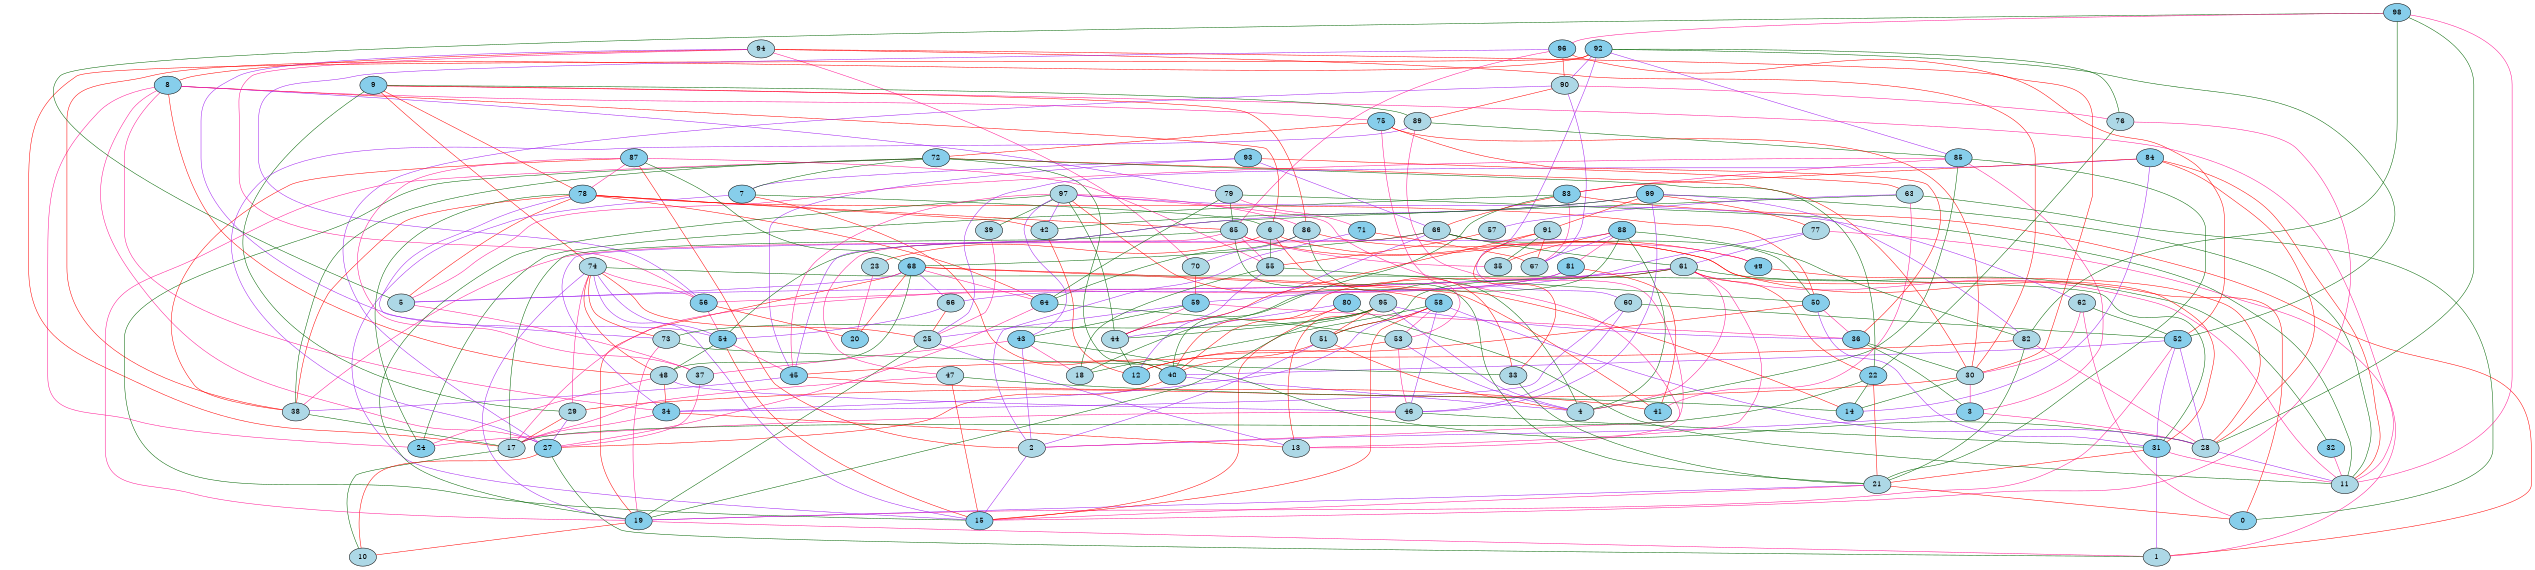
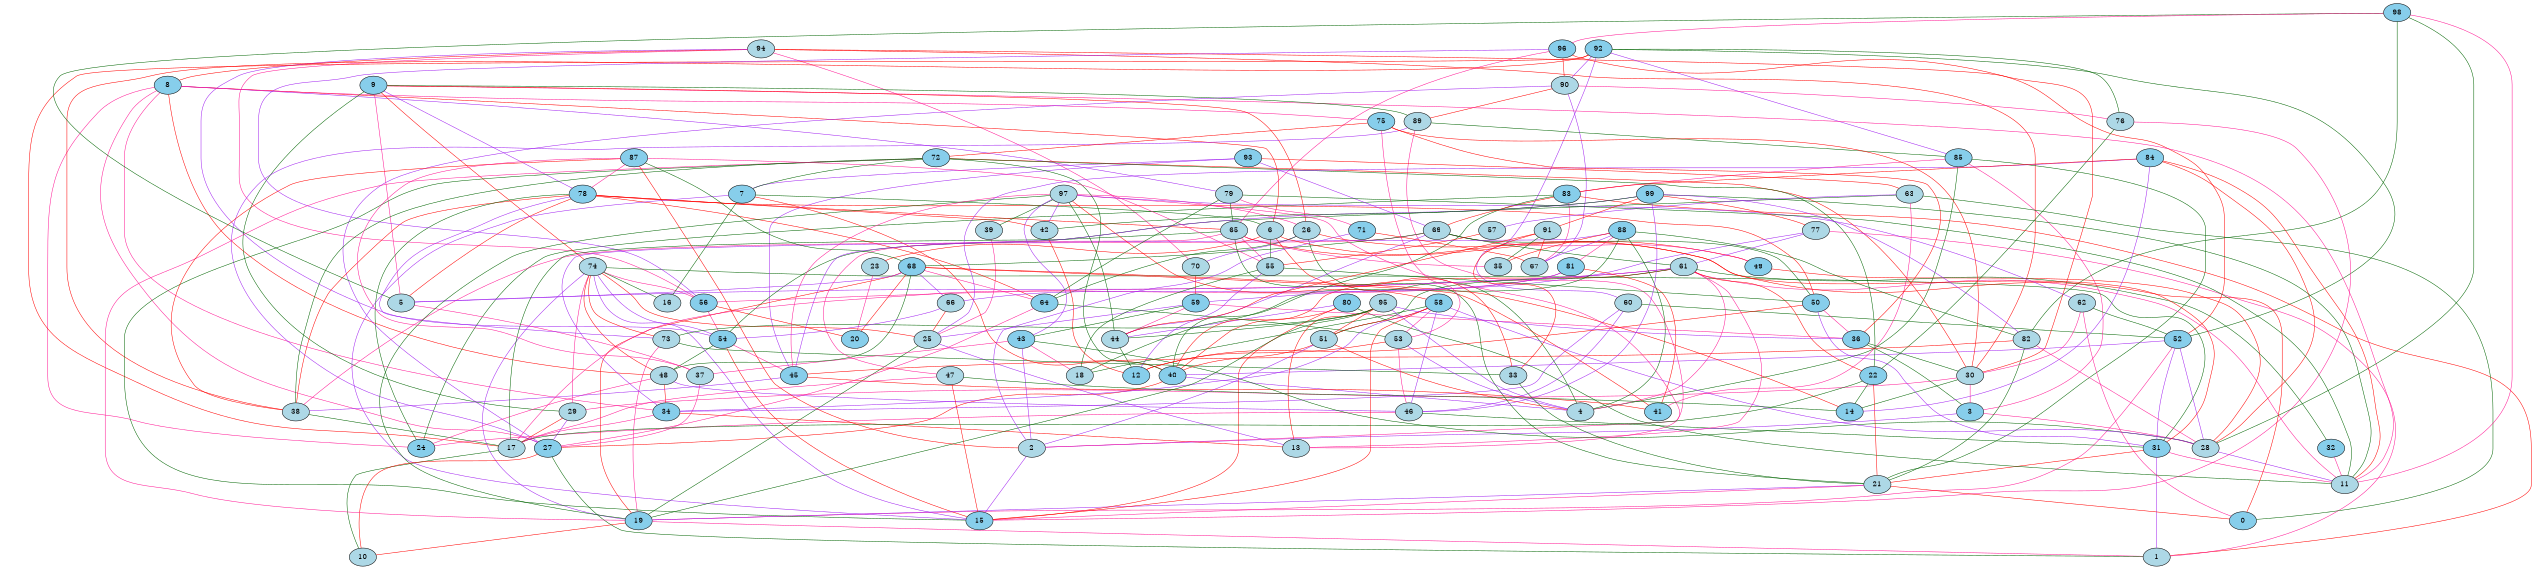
(478, 140) -> (478, 140)
(1089, 176) -> (387, 194)
(1307, 230) -> (1307, 230)
none -> (667, 303)
(1580, 396) -> (1580, 396)
